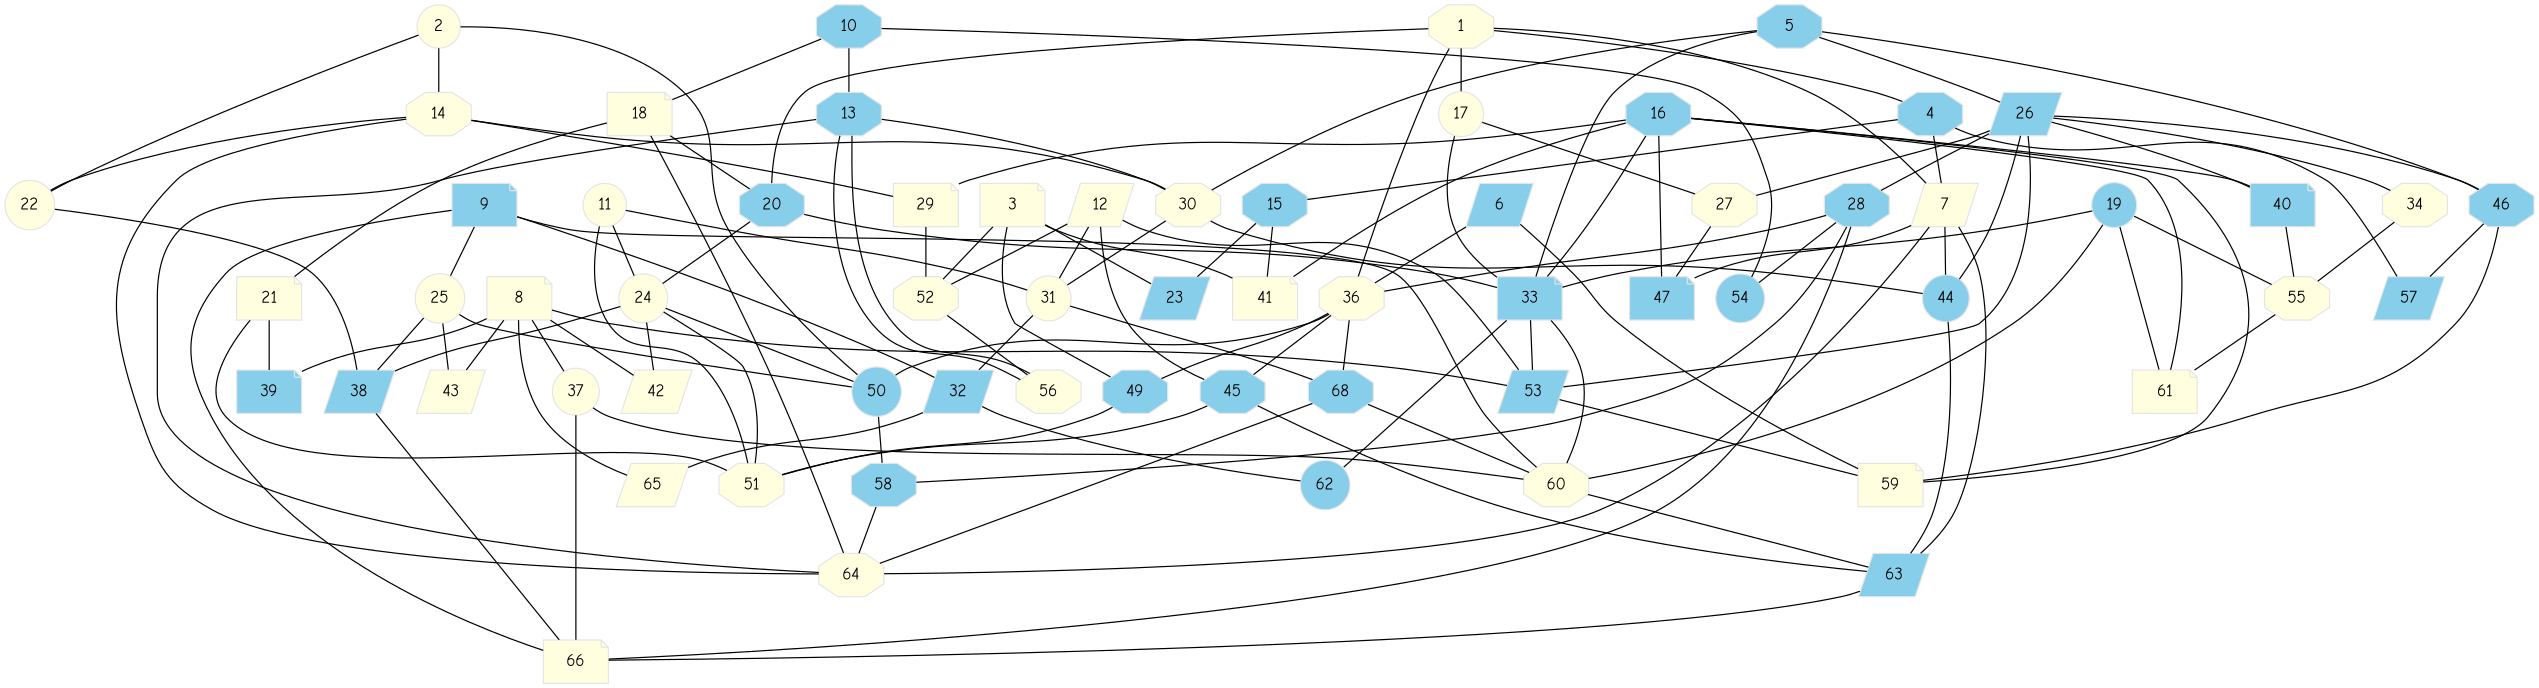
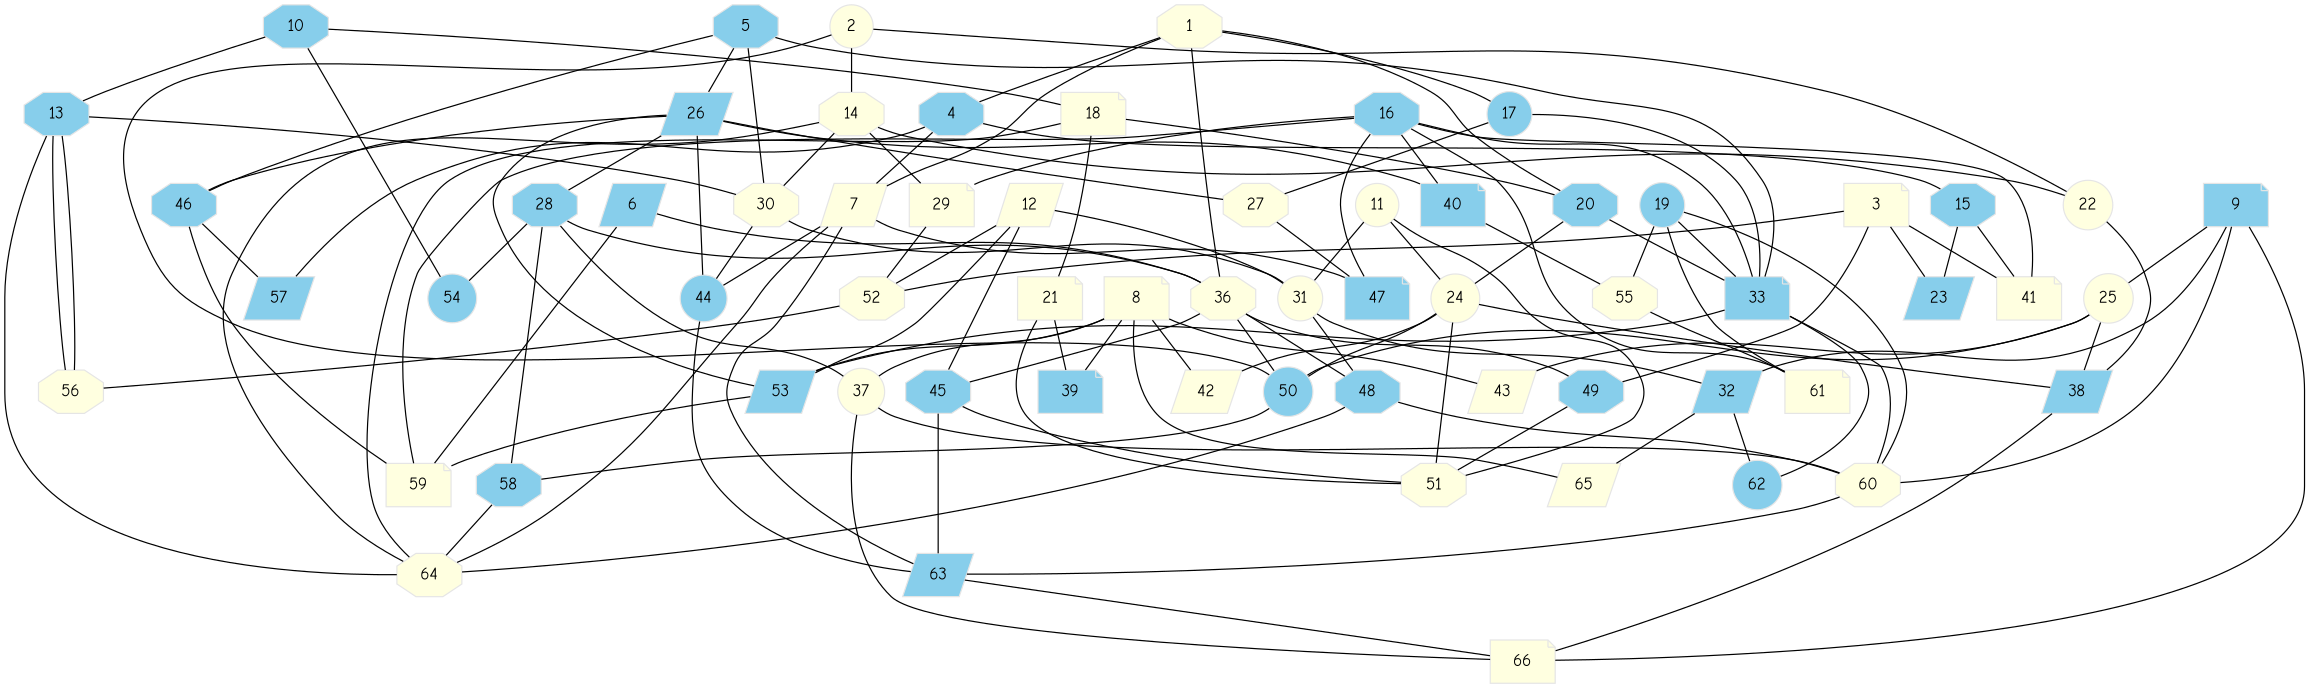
(1461, 114) -> (1509, 114)
(2415, 205) -> none
(1341, 392) -> (1368, 392)
(1313, 597) -> (671, 324)
